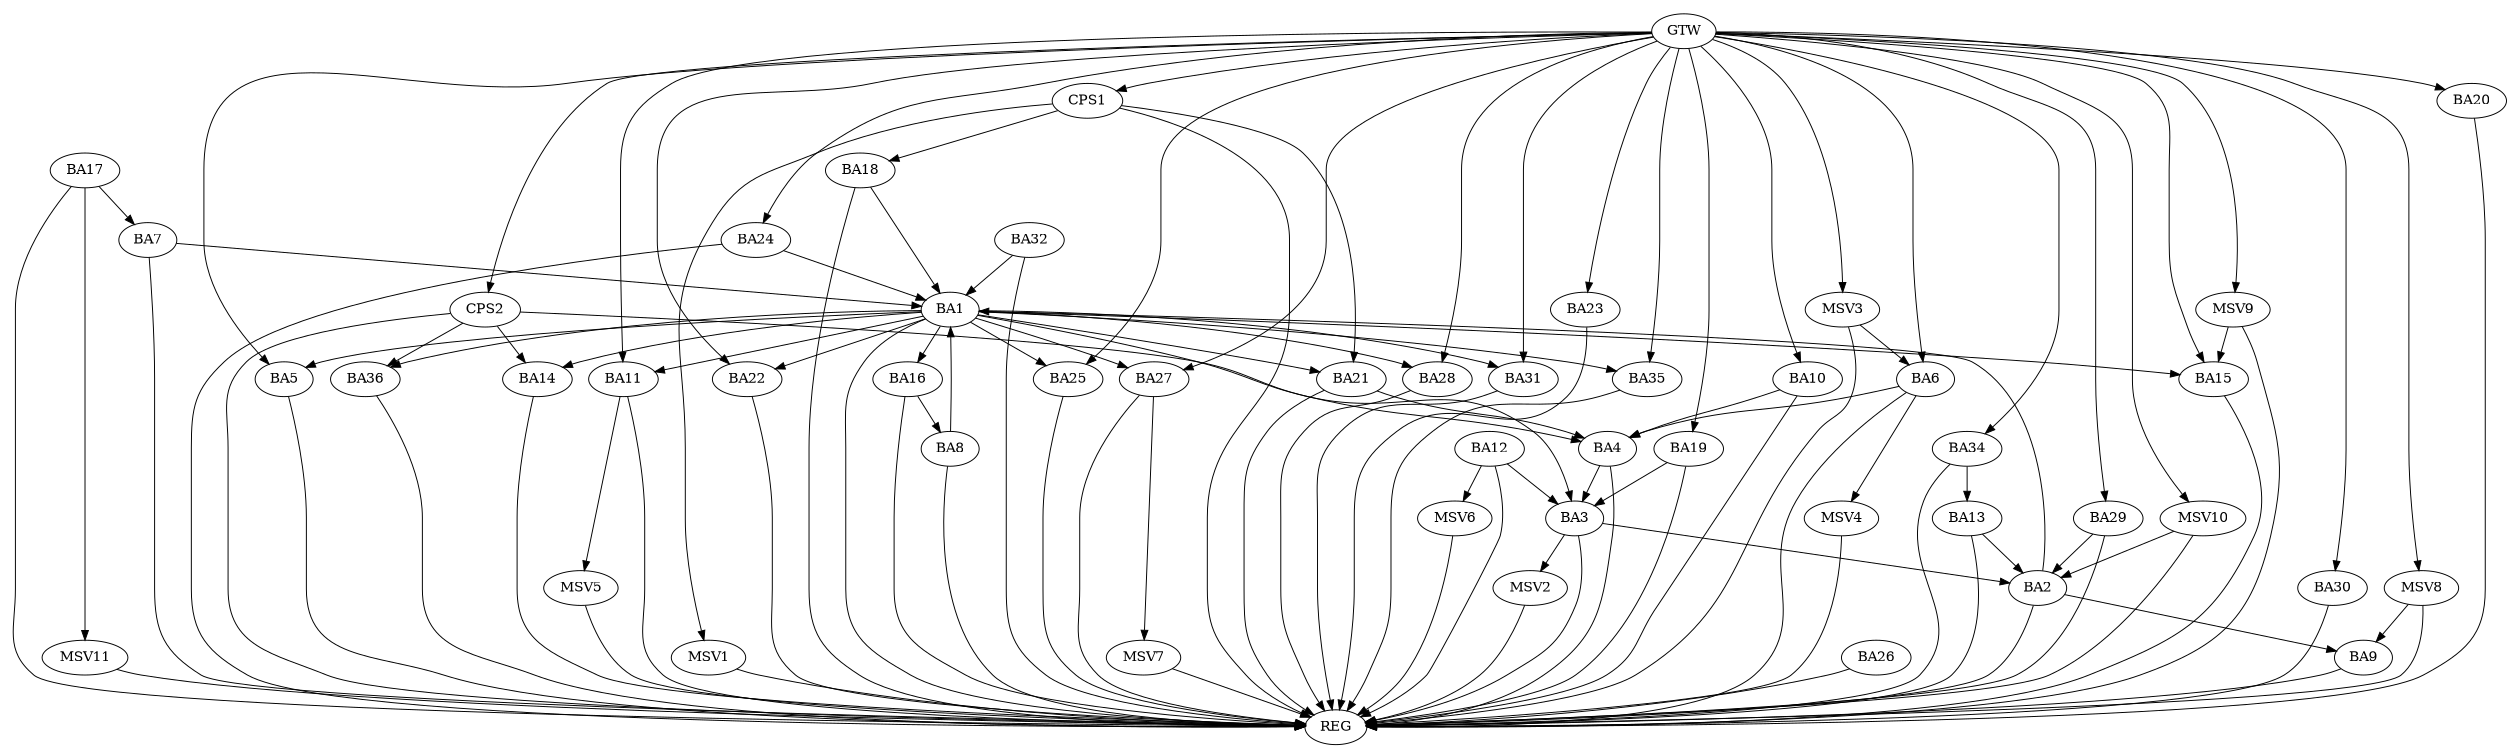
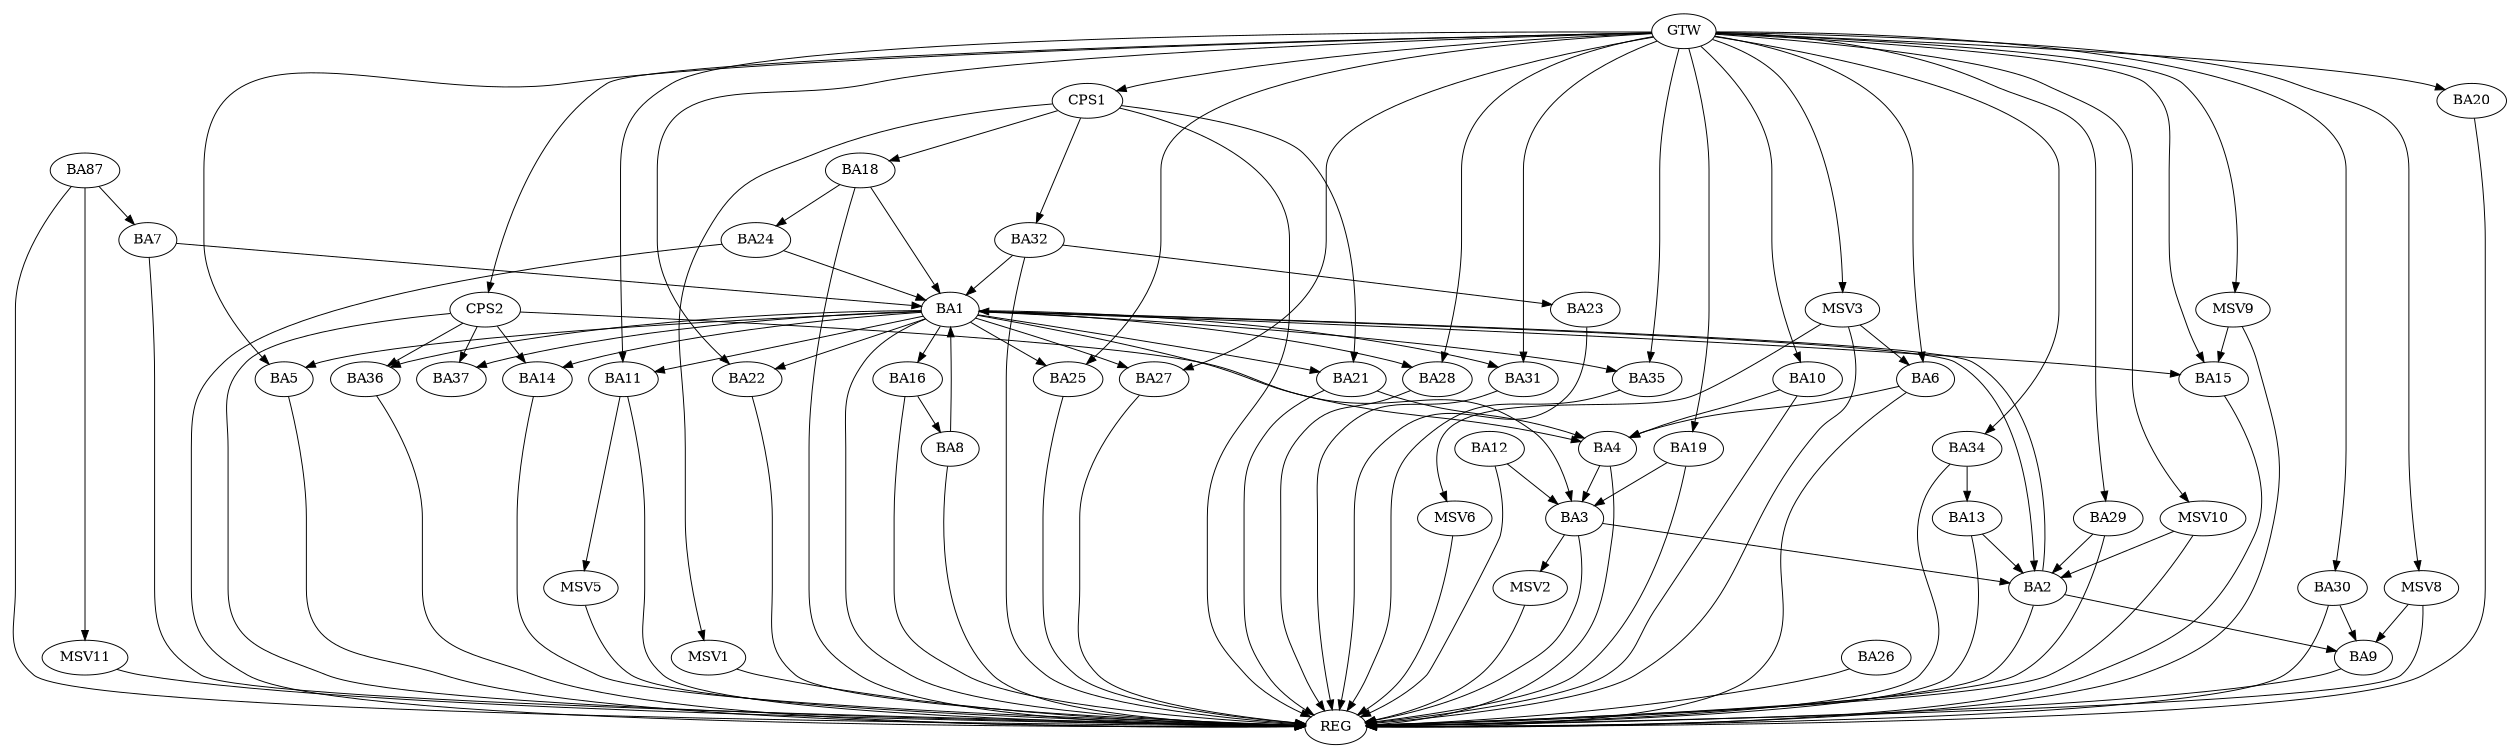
(1187, 62) -> (812, 203)
(1617, 160) -> (1302, 274)
none -> (1060, 166)
(85, 170) -> (85, 170)
none -> (1579, 332)
none -> (451, 379)
(1475, 479) -> (1609, 404)
(1841, 518) -> none
none -> (2346, 618)
(1144, 658) -> none
